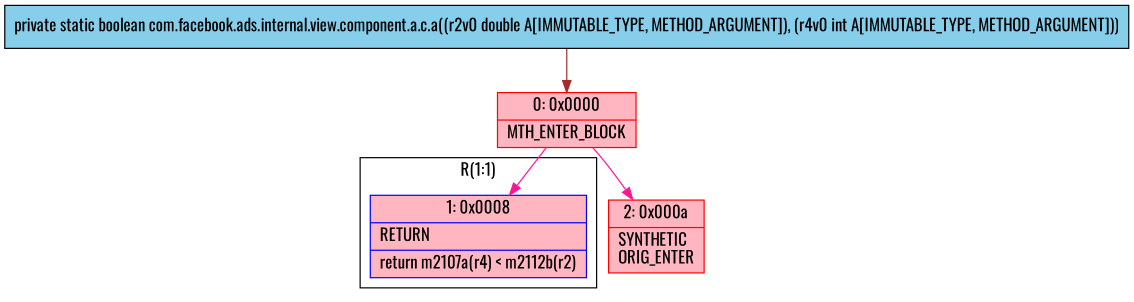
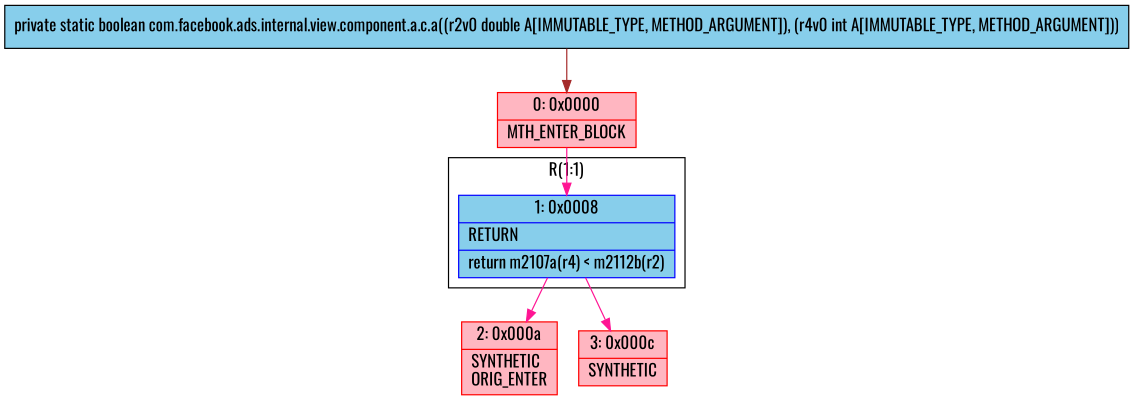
(610, 168) -> (539, 295)
(478, 236) -> (567, 236)
none -> (623, 358)
